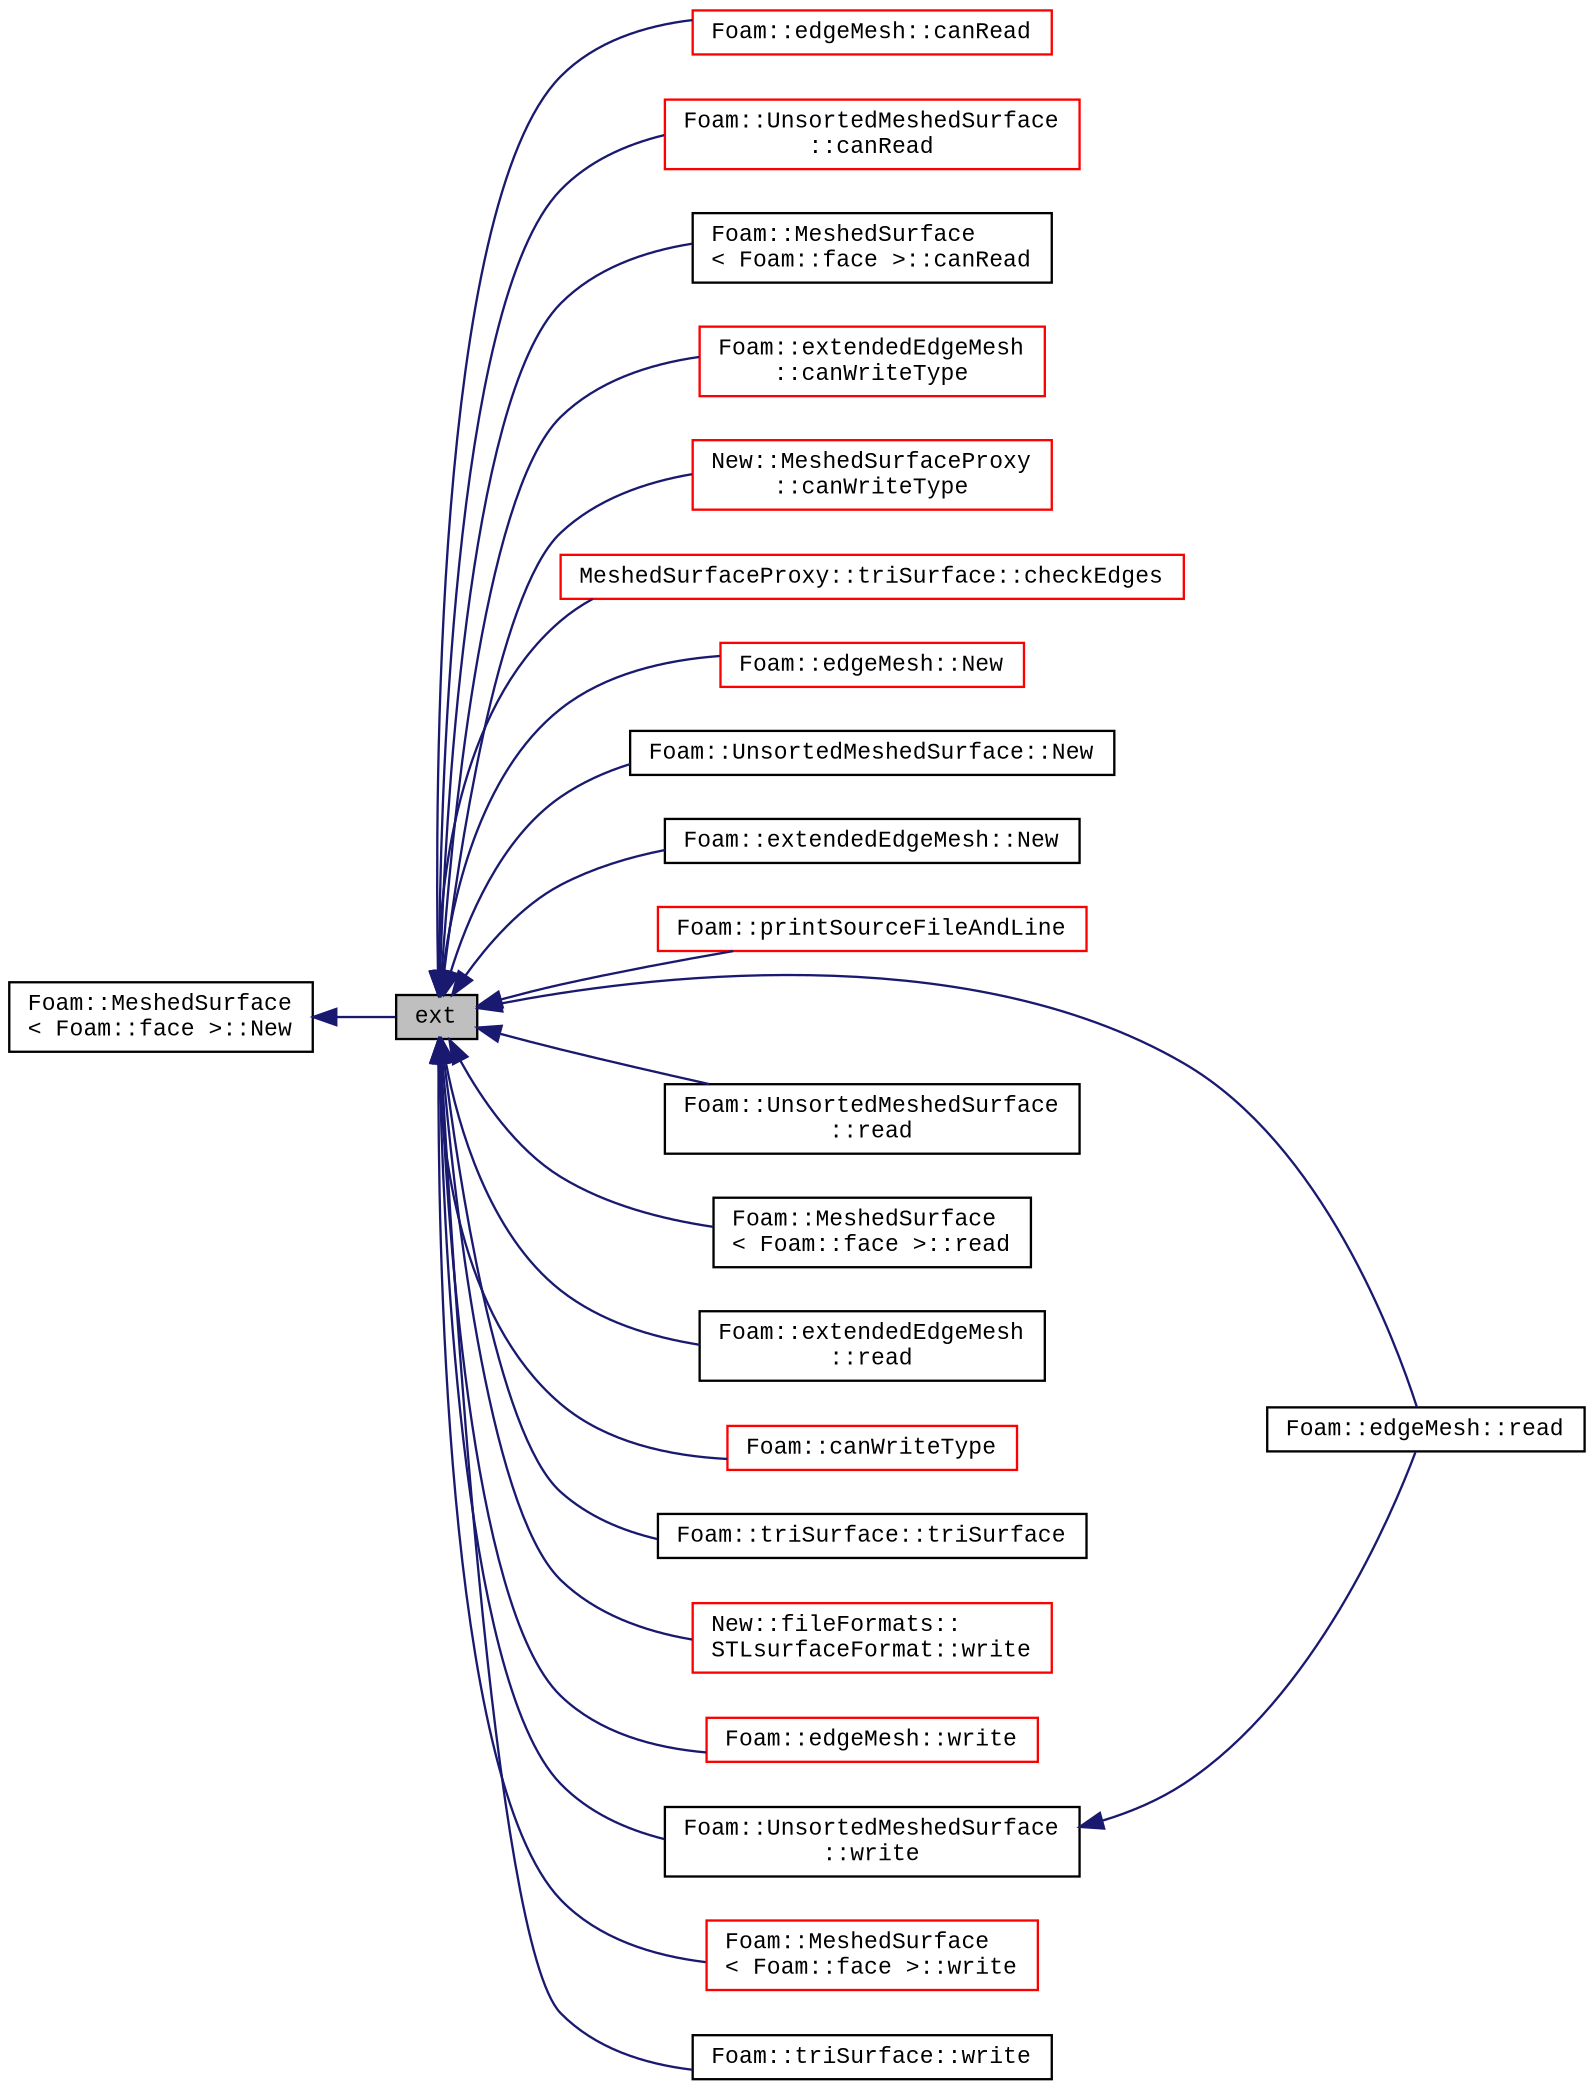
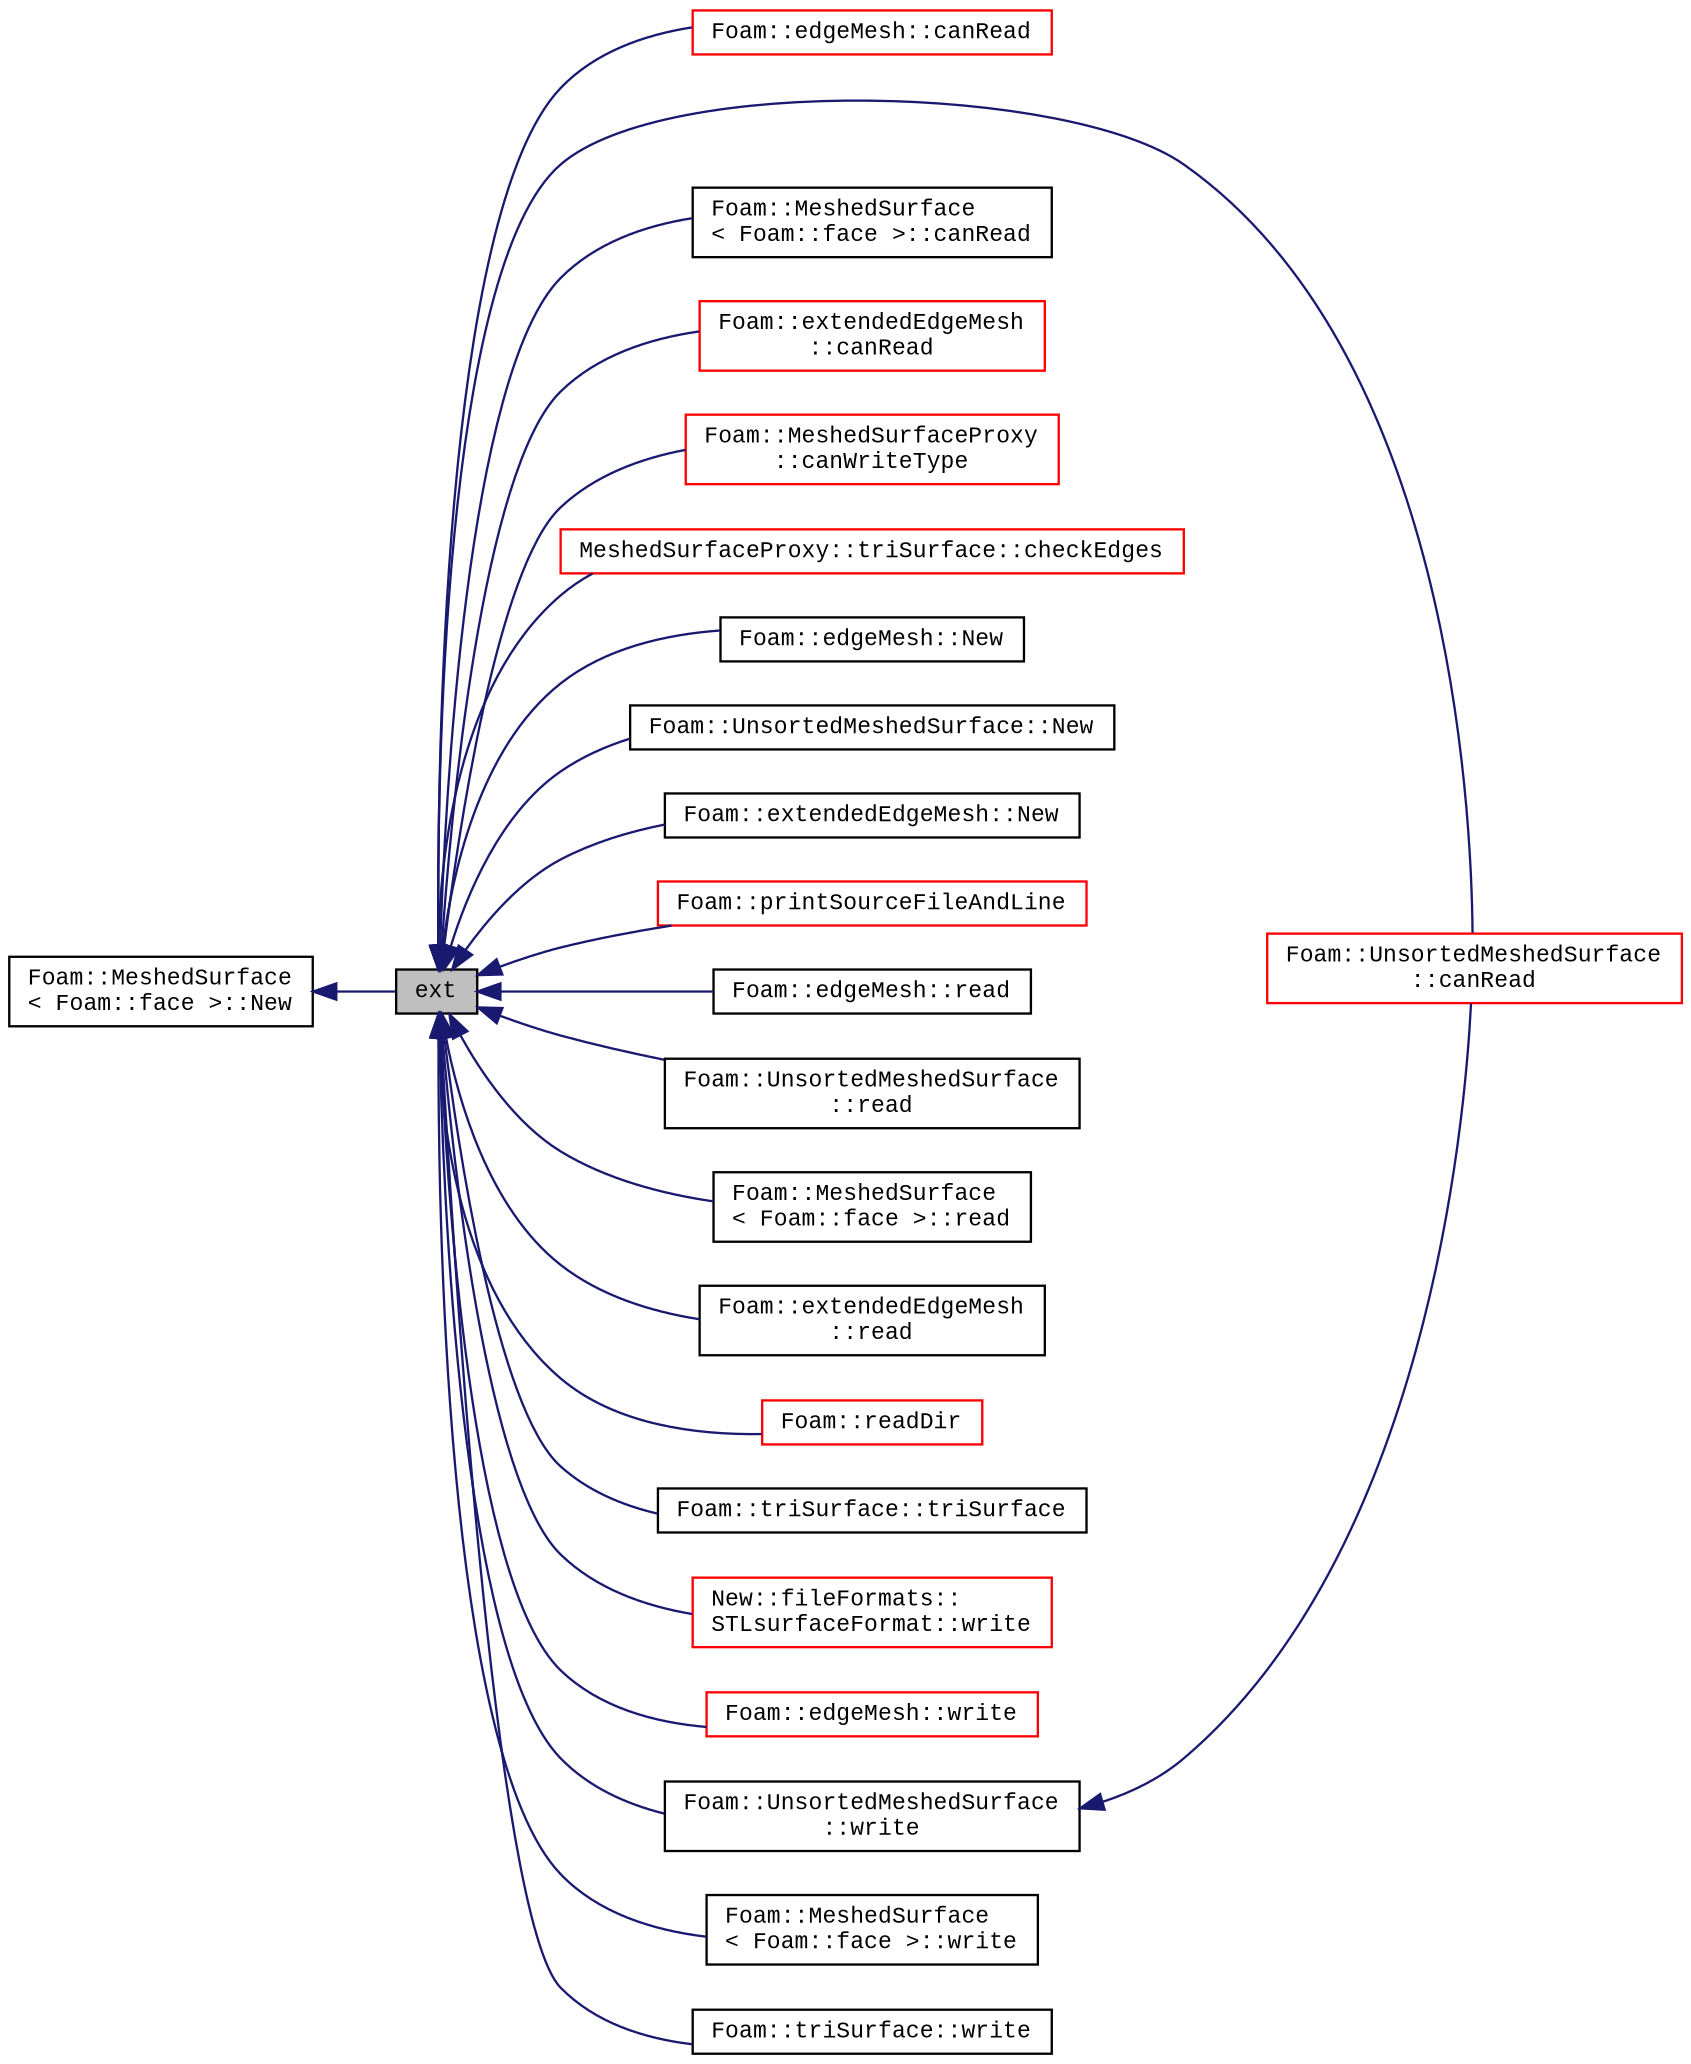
(872, 361) -> (872, 336)
(872, 475) -> (872, 449)
(872, 665) -> (872, 639)
(872, 1448) -> (872, 1422)
(1298, 1672) -> (1382, 1453)
(872, 1955) -> (872, 1930)
